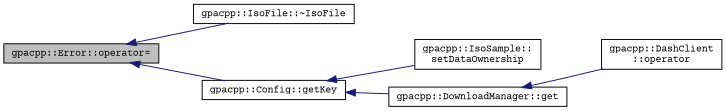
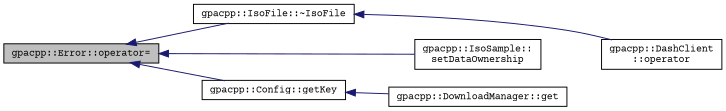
(376, 72) -> (292, 54)
(567, 77) -> (489, 21)
